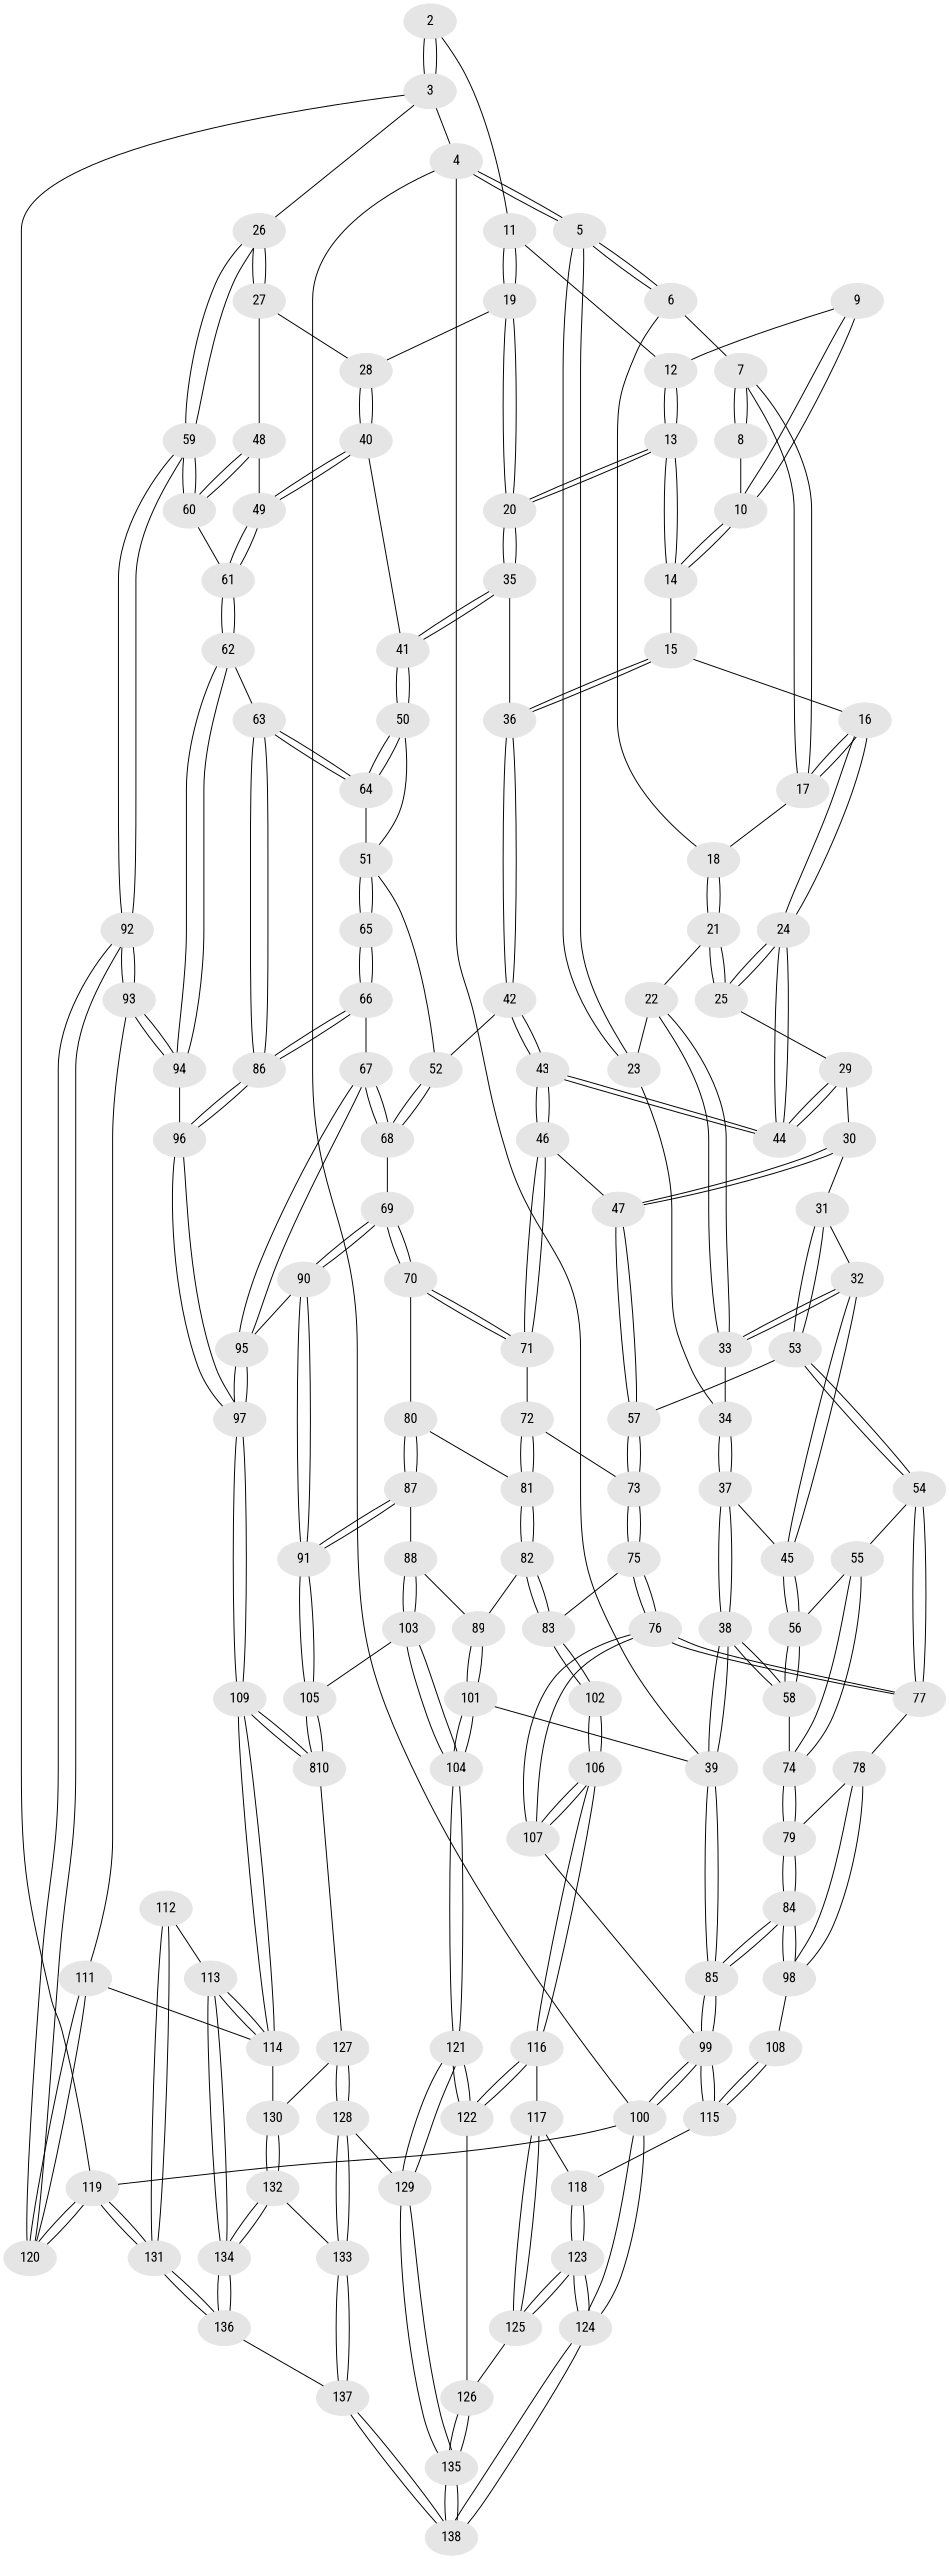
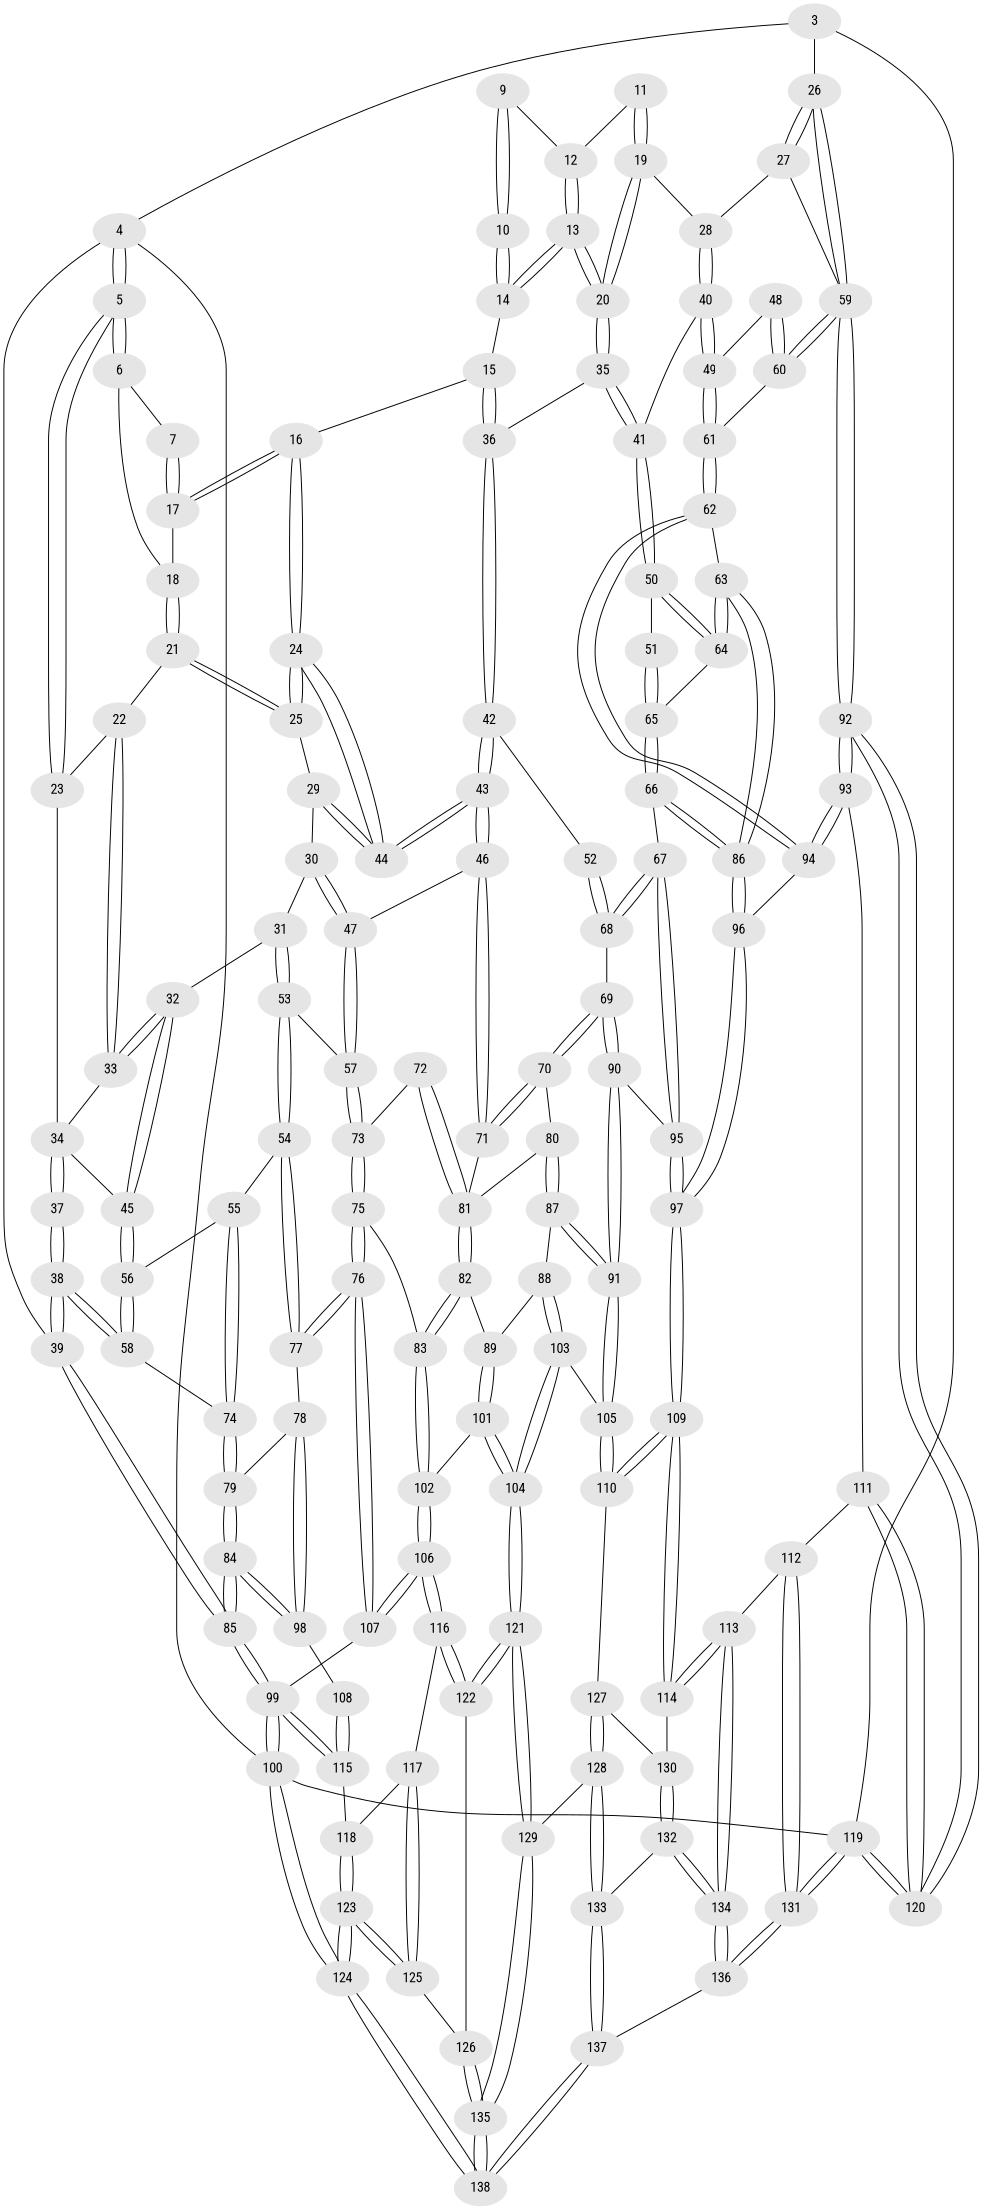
(430, 21) -> none
(259, 371) -> (815, 231)
(741, 441) -> none
(366, 825) -> (686, 685)
(417, 960) -> none
(527, 1385) -> (474, 1175)
(756, 1524) -> (92, 1175)
(582, 1731) -> (453, 1454)
(319, 1769) -> (607, 1489)
(179, 2014) -> (827, 1524)
